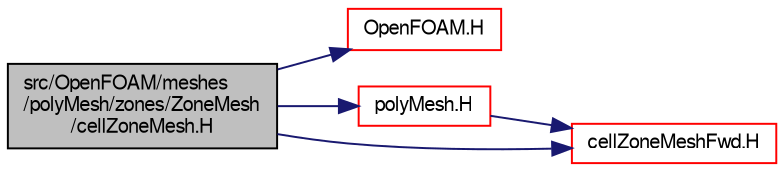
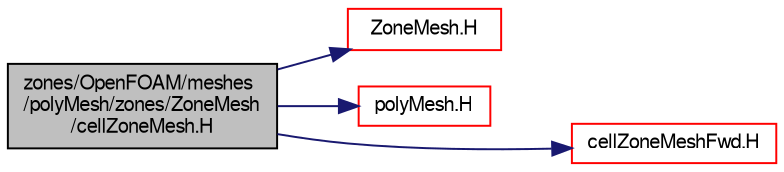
(424, 29) -> (424, 29)
(142, 106) -> (142, 106)
(521, 121) -> none
